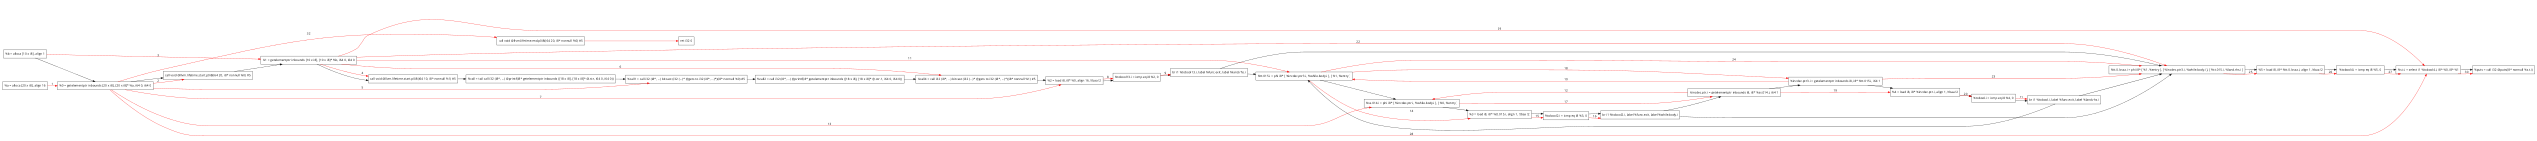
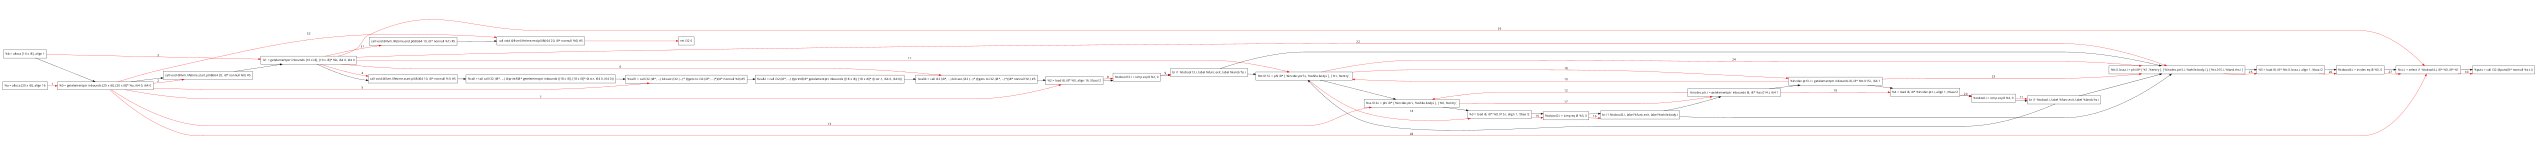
none -> (413, 41)
(2360, 70) -> (2360, 70)
